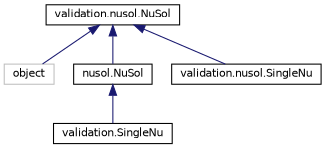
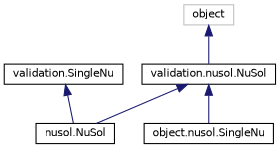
(67, 48) -> (209, 50)
(246, 74) -> (209, 134)
(113, 109) -> (71, 109)
